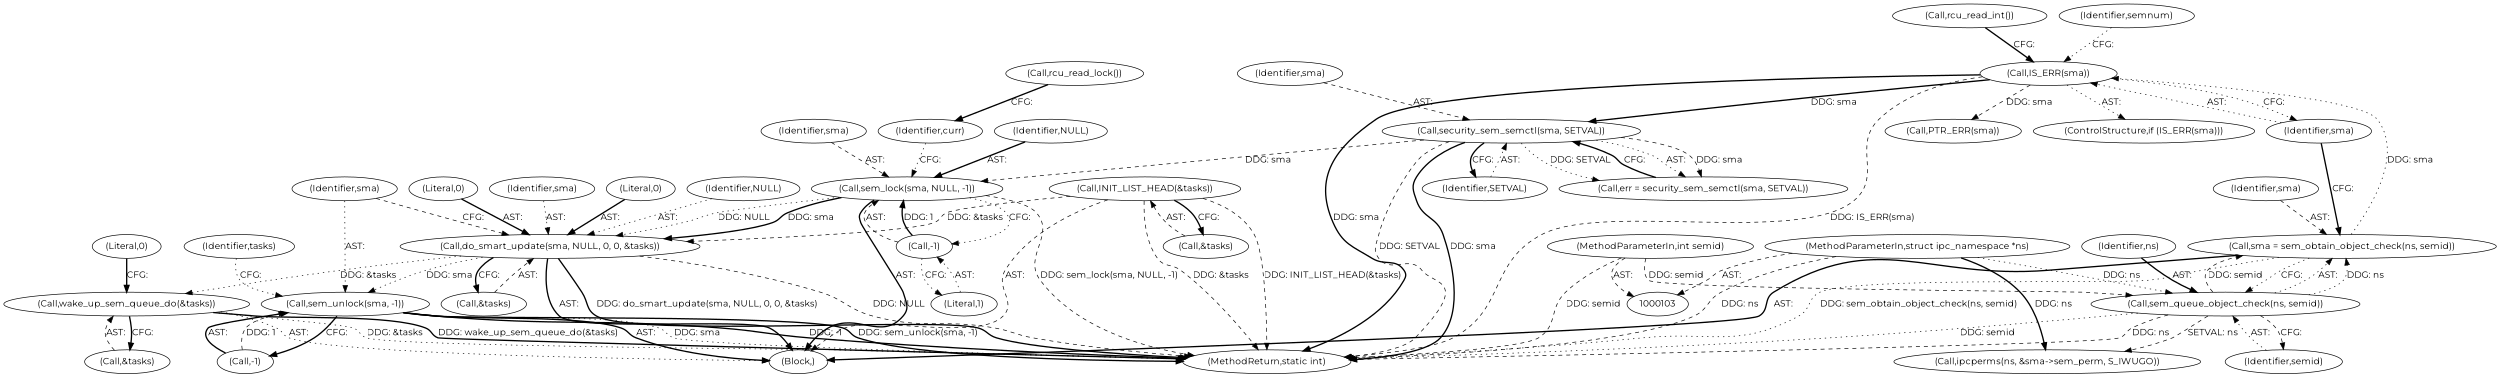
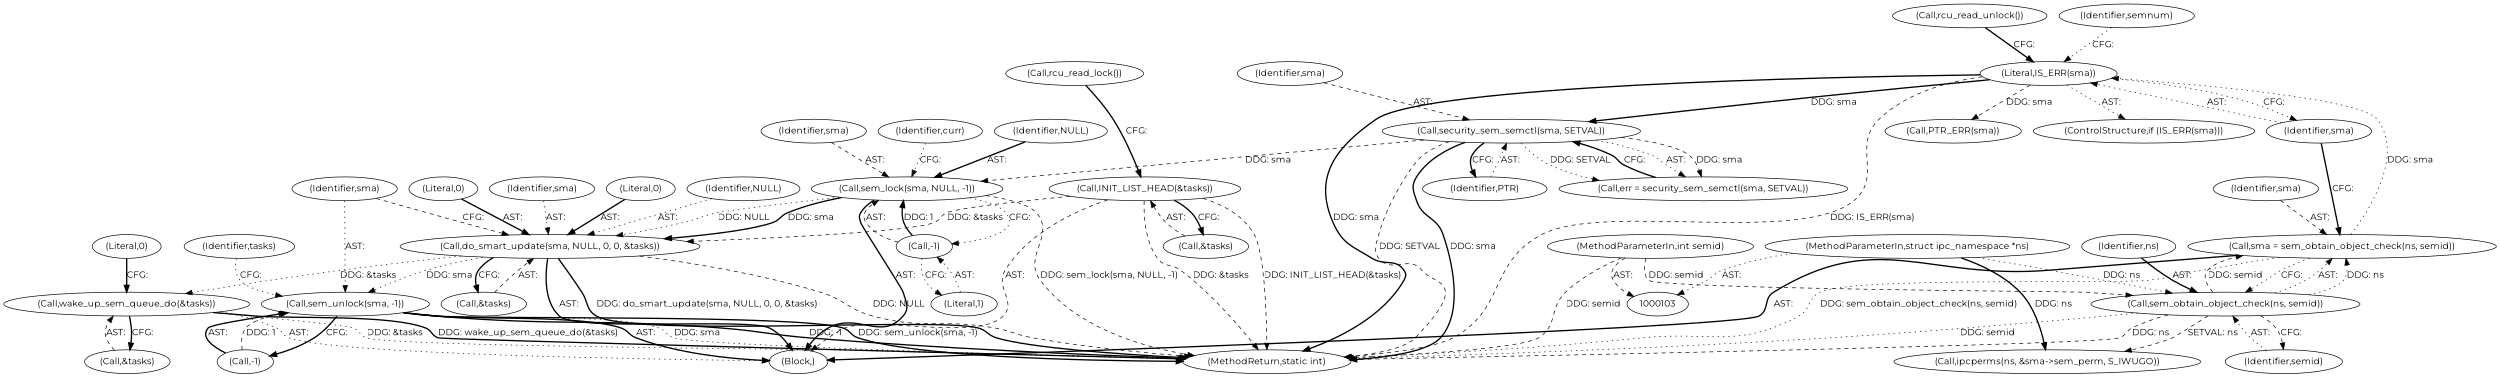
(1970, 16) -> (1970, 16)
(2049, 74) -> (2049, 74)
(1005, 101) -> (1117, 125)
(1485, 189) -> (1485, 189)
(1735, 266) -> (1735, 266)
(2225, 304) -> (2225, 304)
(1616, 336) -> none
